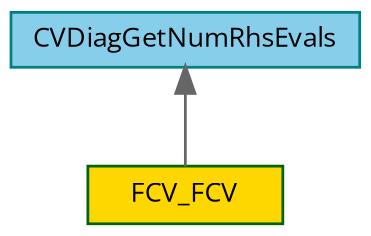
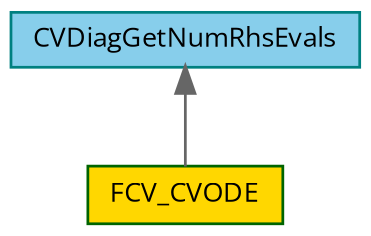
(185, 195) -> (185, 195)
